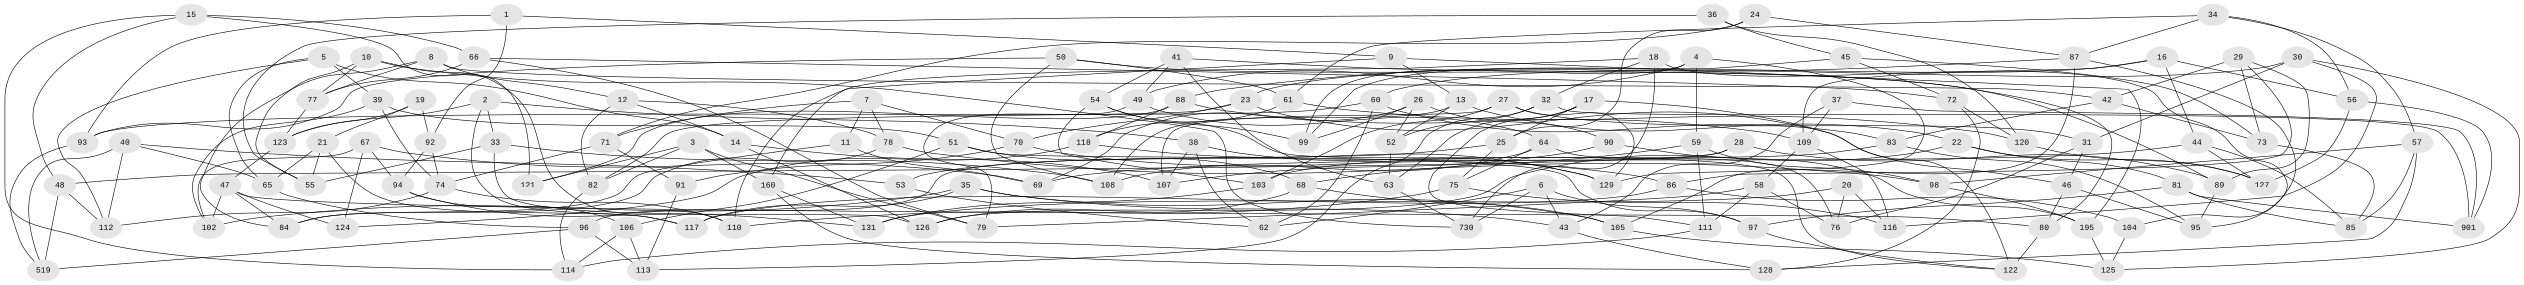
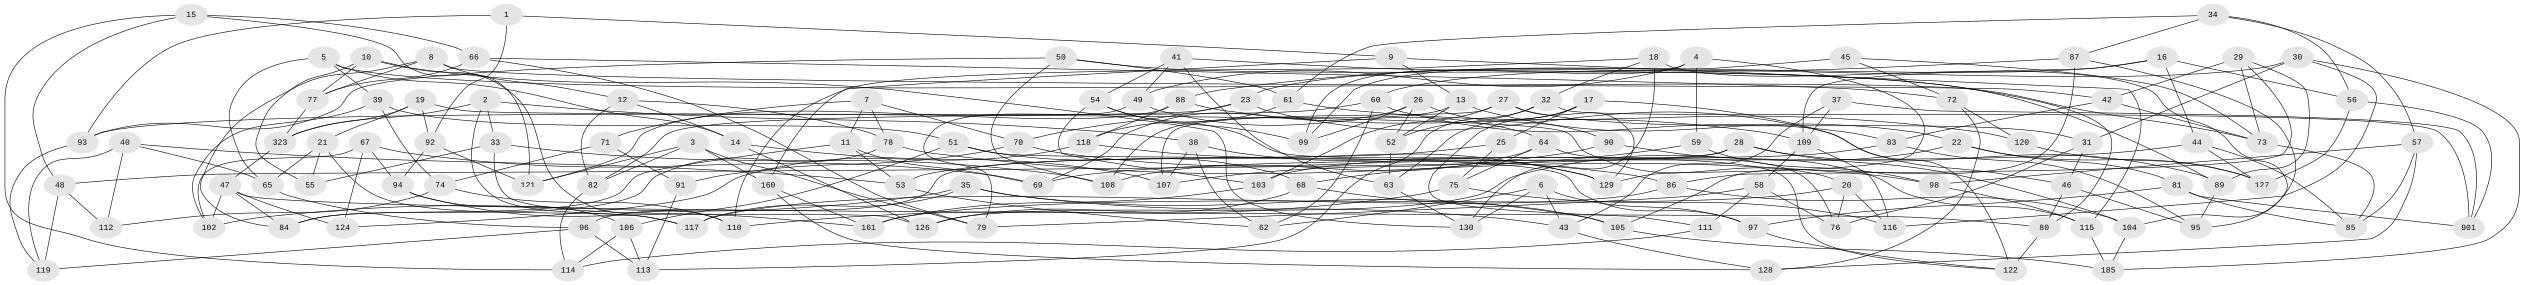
(1712, 15) -> none
(1755, 15) -> none
(132, 96) -> (1101, 87)
none -> (1141, 116)
(280, 143) -> (280, 143)
none -> (873, 164)
(436, 165) -> (485, 166)
none -> (1920, 168)
(1701, 185) -> none
(869, 228) -> (869, 228)
(1466, 228) -> (1466, 228)
(2087, 228) -> (2087, 228)
(43, 270) -> (43, 270)
(2108, 270) -> (2108, 270)
